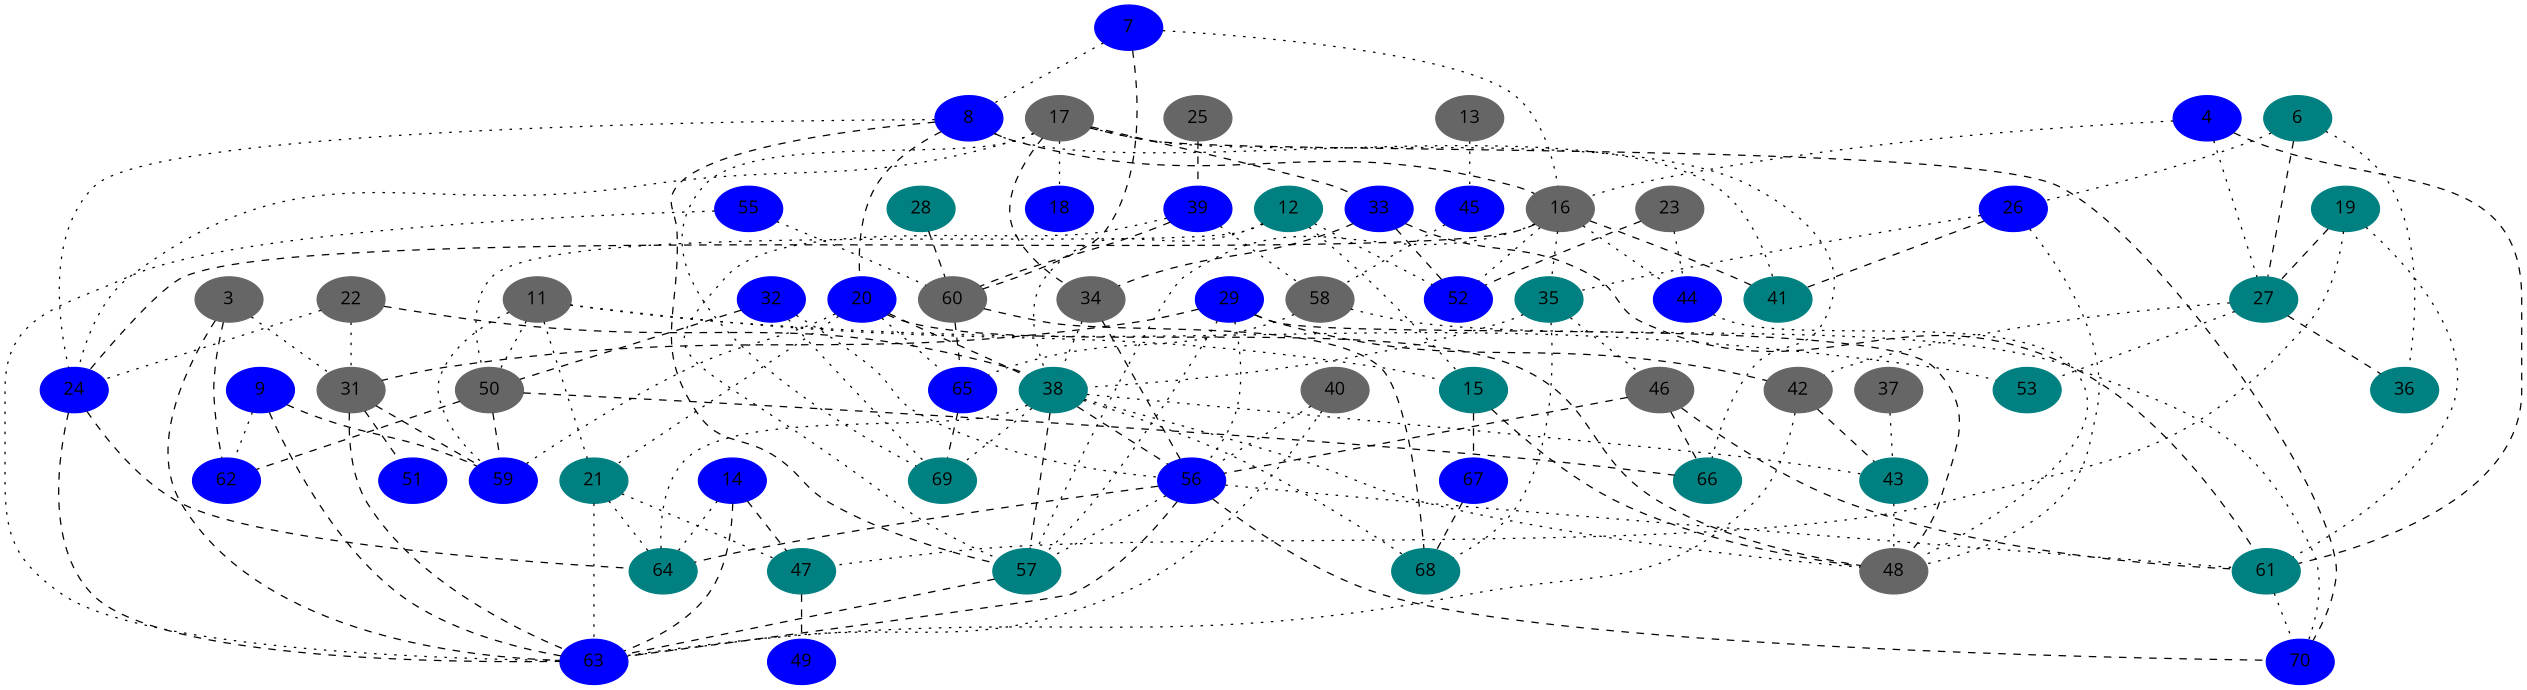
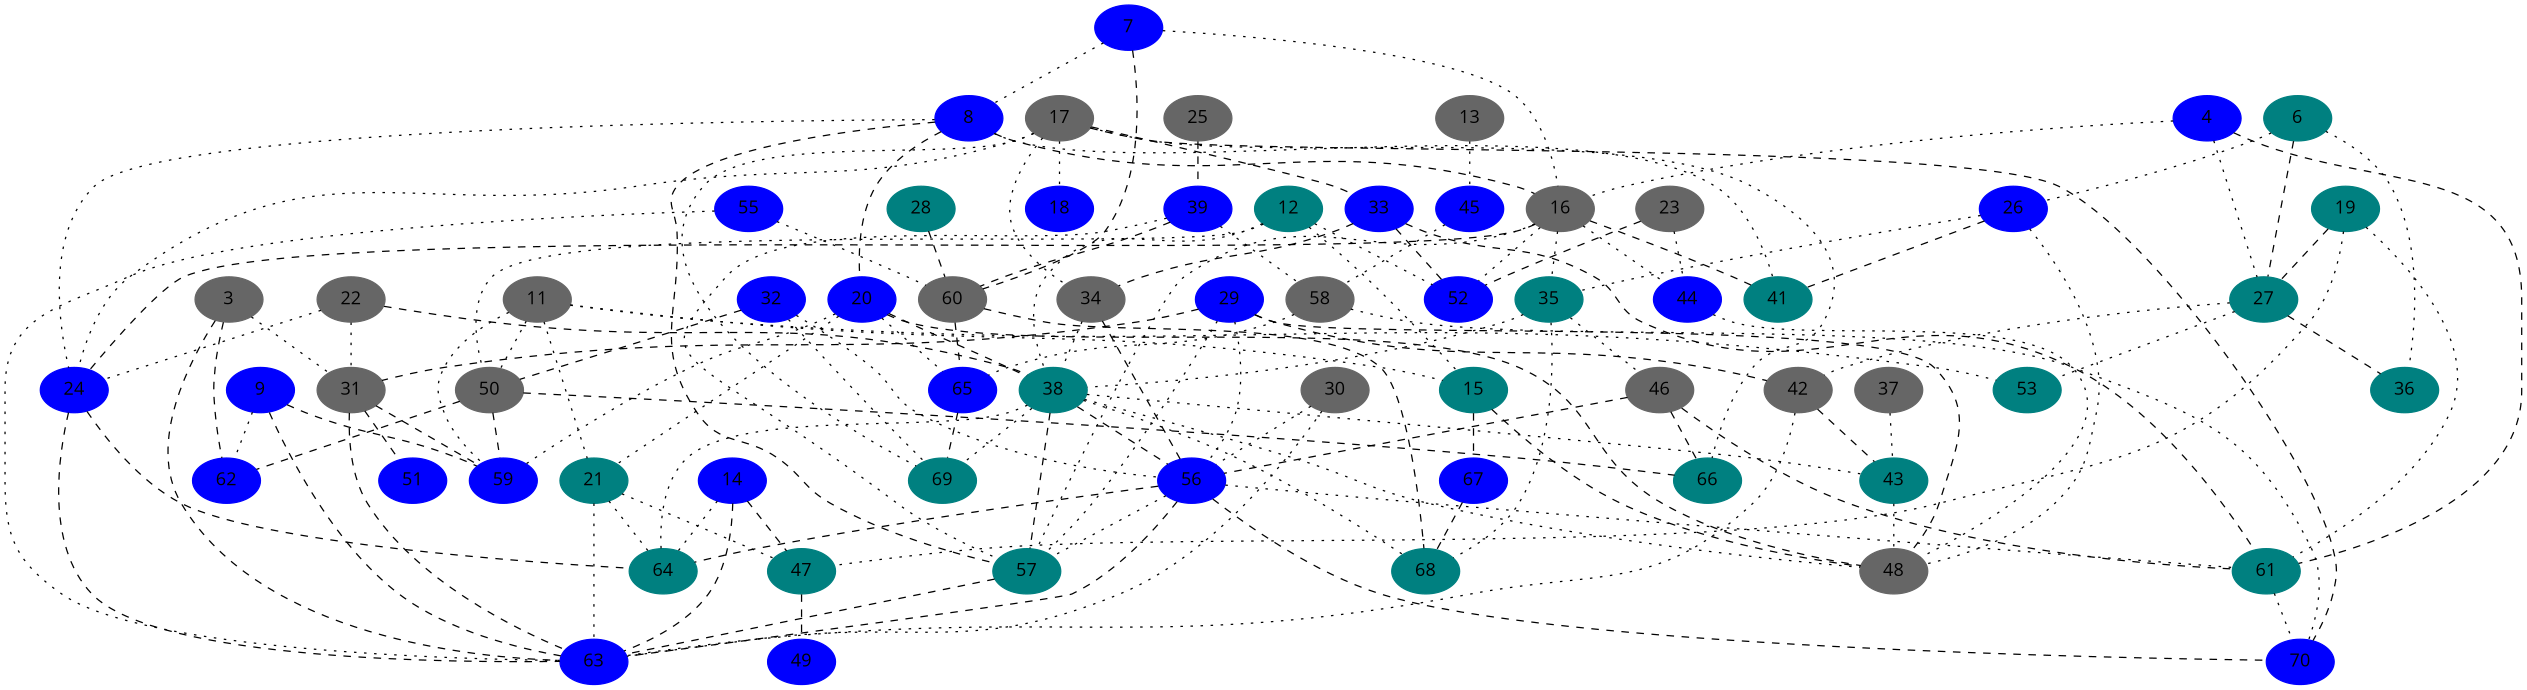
(1010, 218) -> (1010, 218)
(1335, 390) -> (1335, 390)
